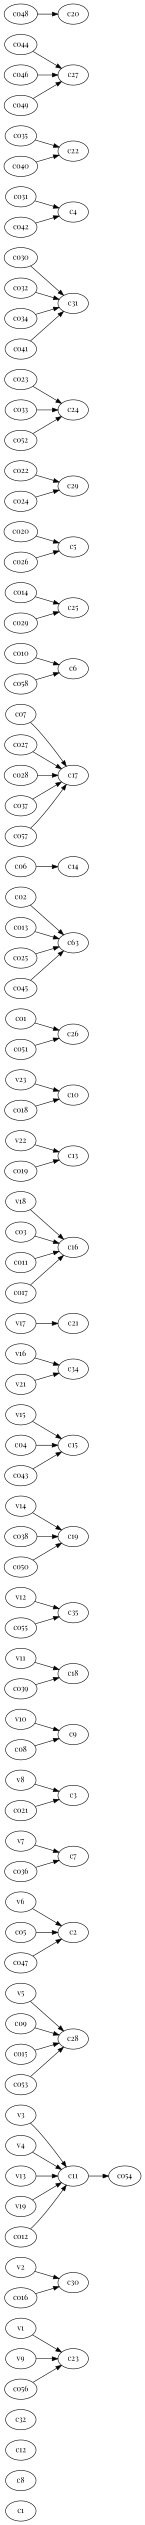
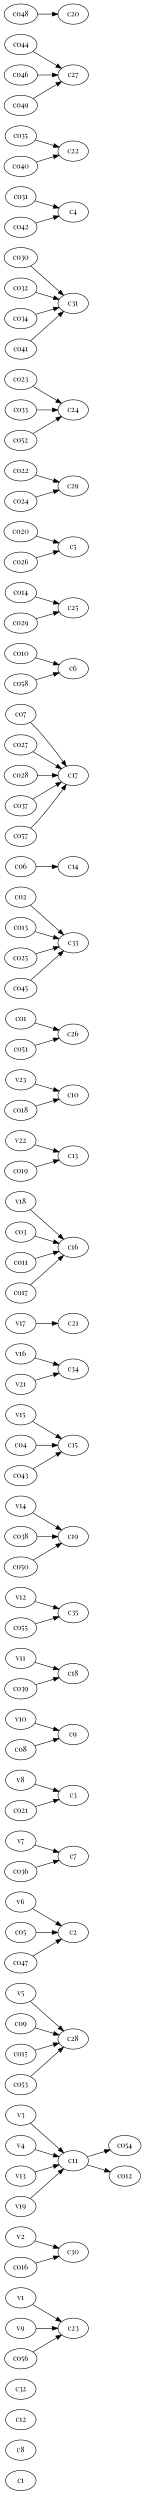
(73, 943) -> (73, 943)
(48, 2210) -> (96, 2168)
